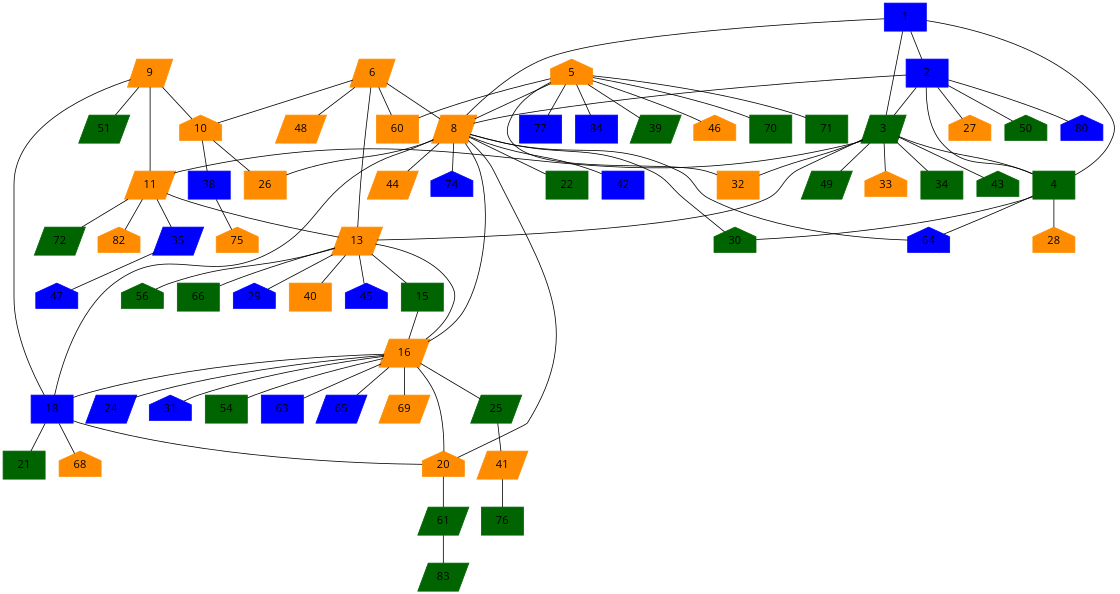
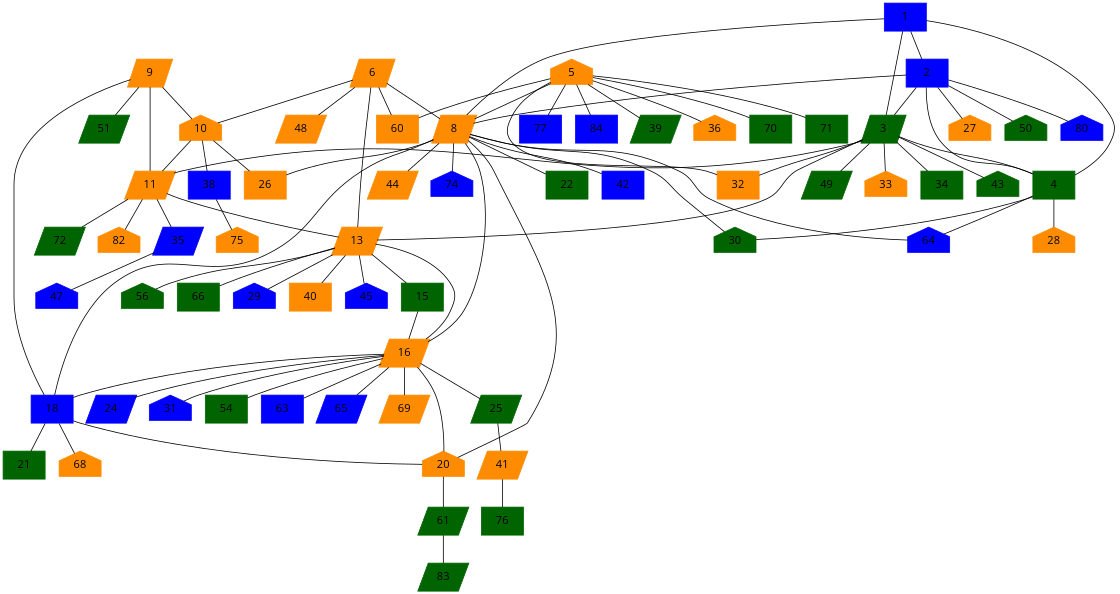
(715, 129) -> (715, 129)
none -> (177, 156)
